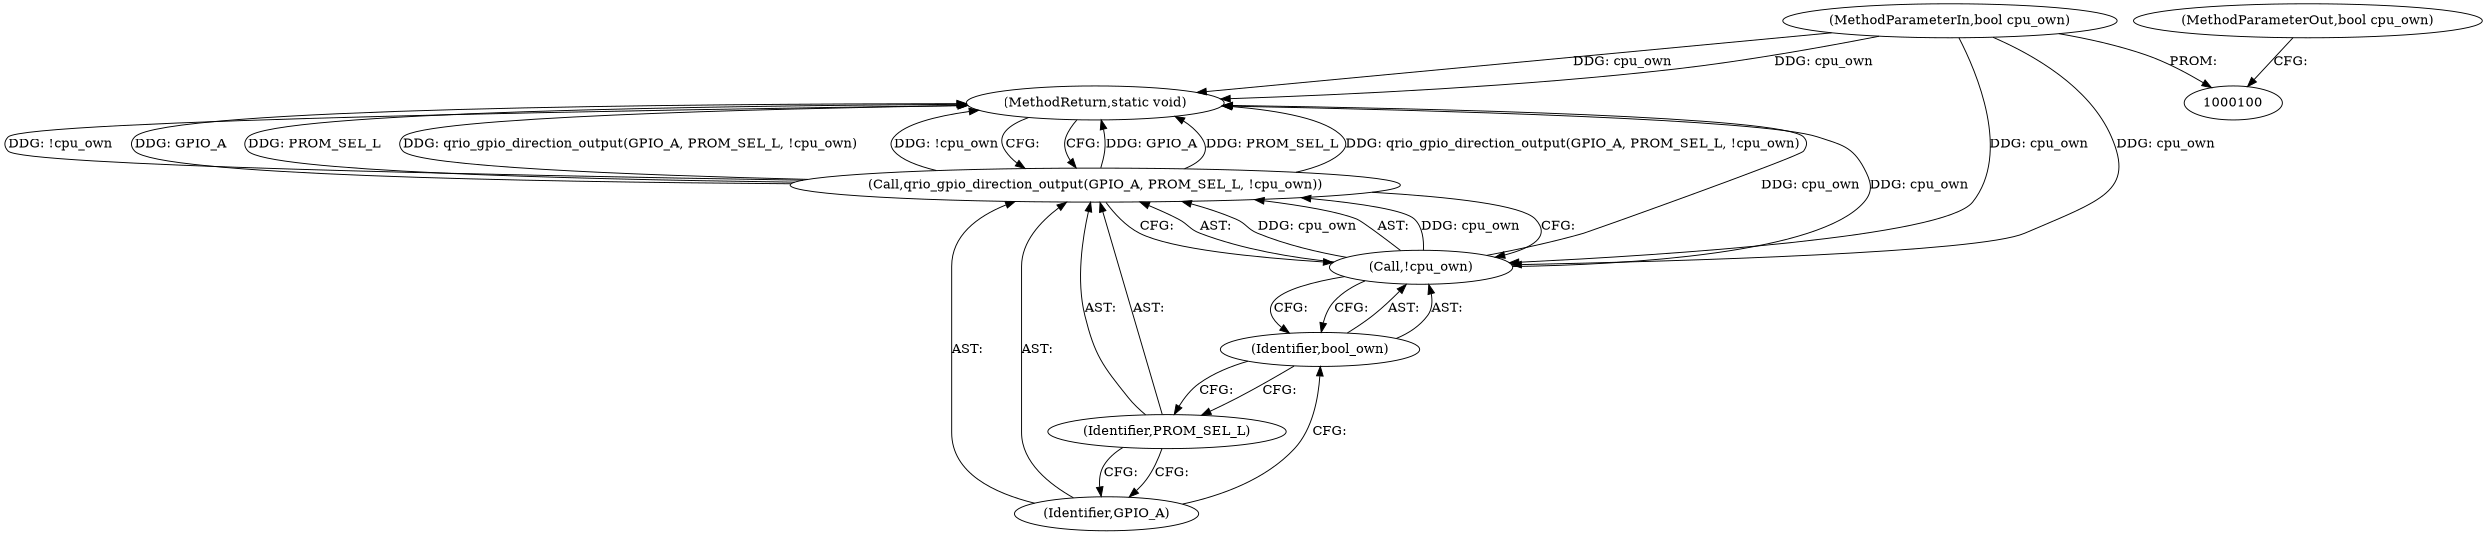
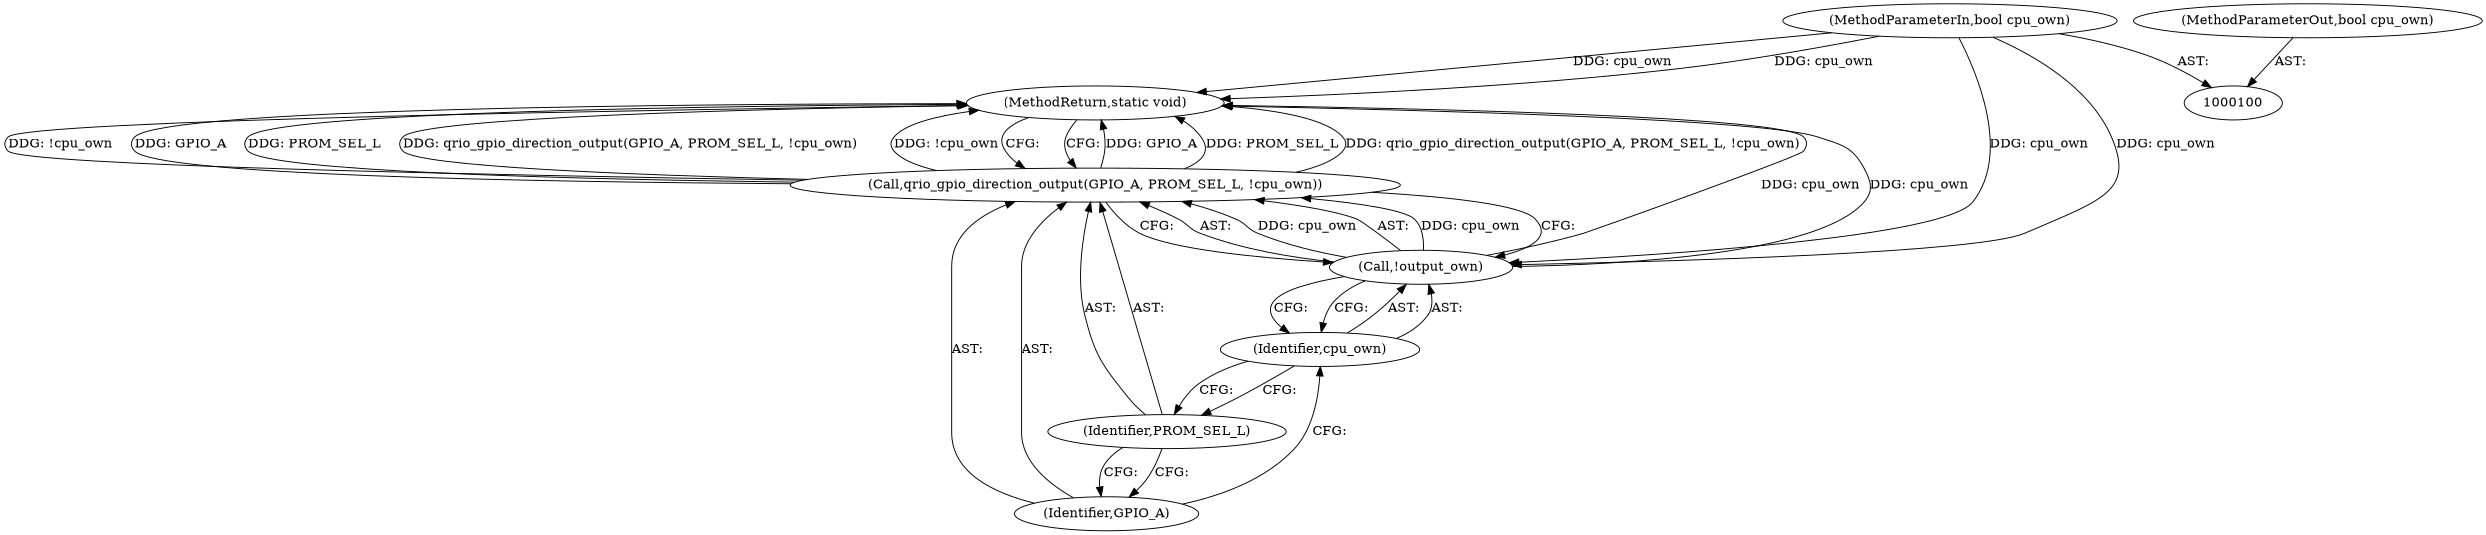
(2196, 62) -> (2196, 62)
(2293, 62) -> (2293, 62)
(1421, 267) -> (1421, 267)
(1320, 349) -> (1320, 349)
